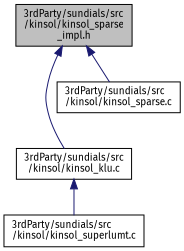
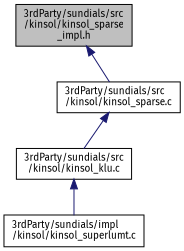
(46, 103) -> (93, 135)
(74, 231) -> (74, 231)
